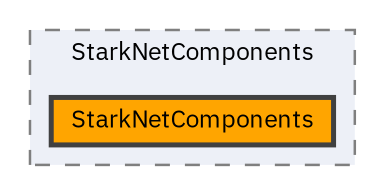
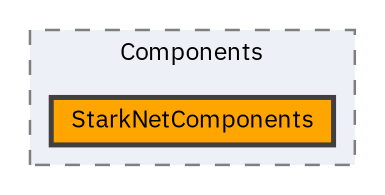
(192, 54) -> (192, 54)
